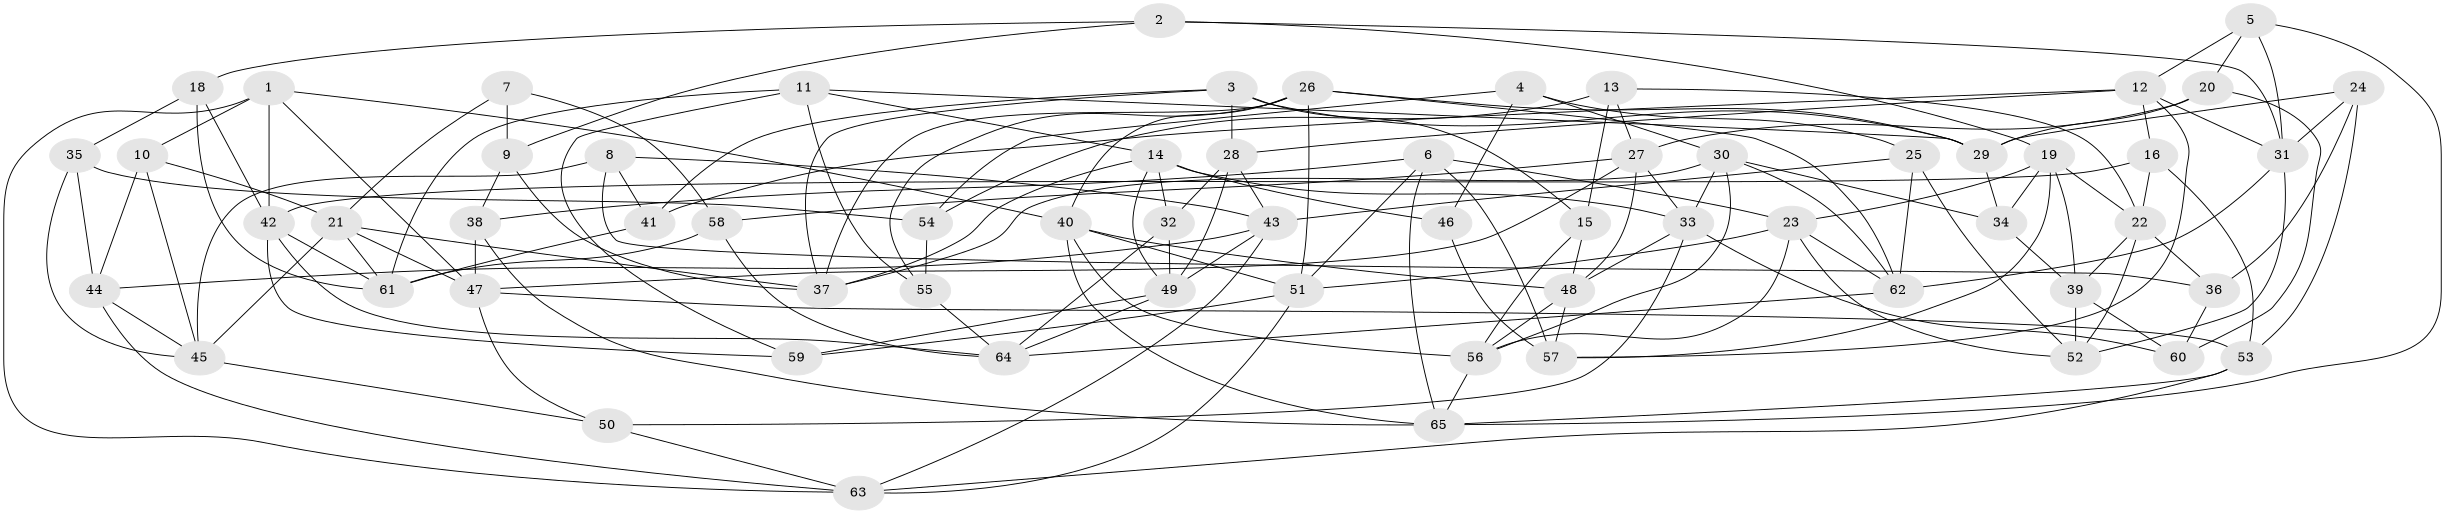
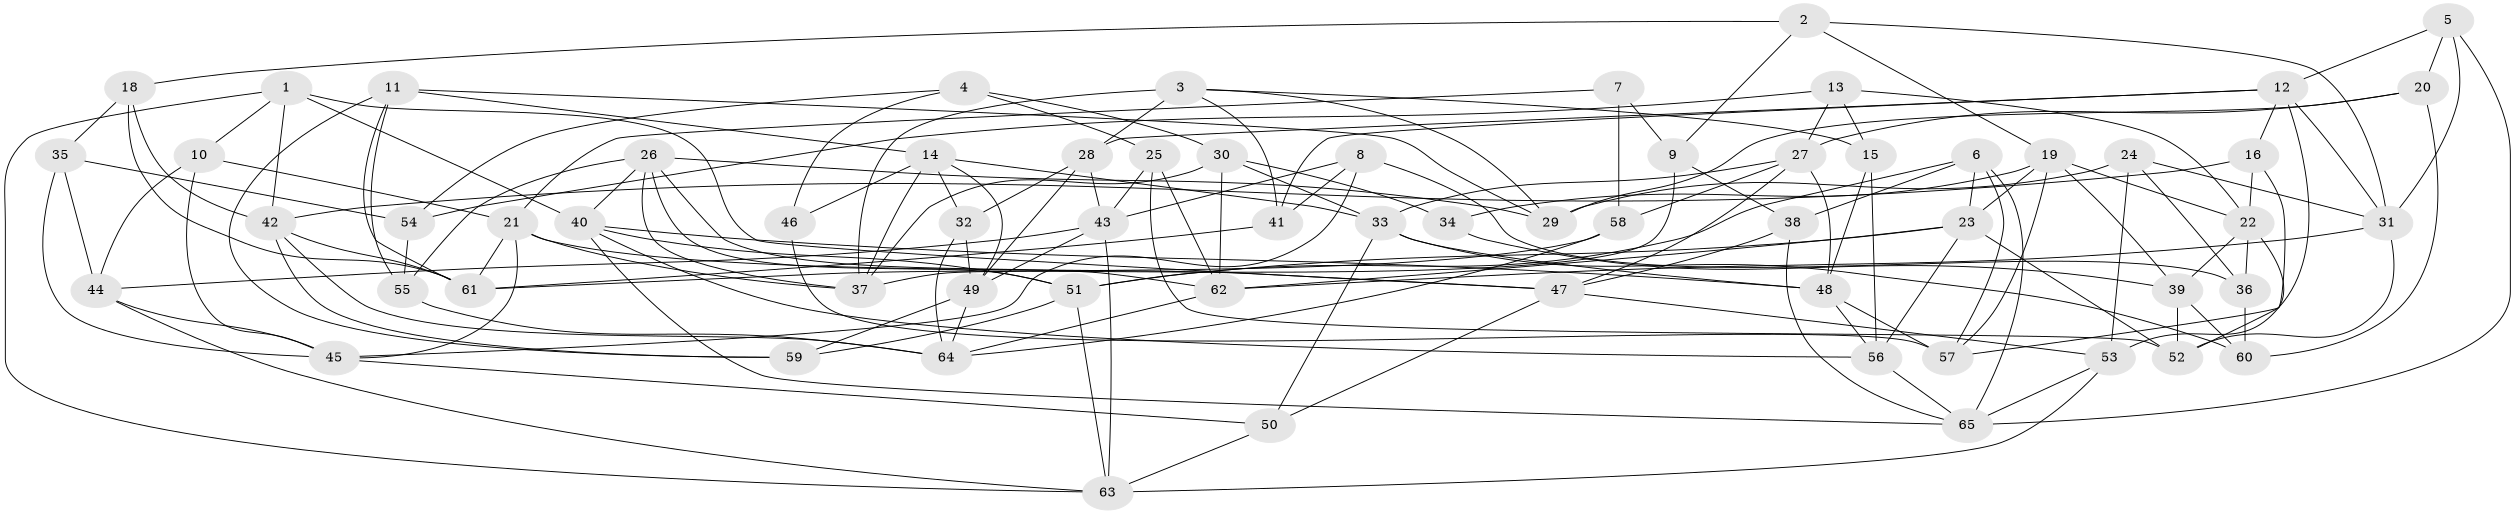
(1992, 189) -> none
(1648, 291) -> none
